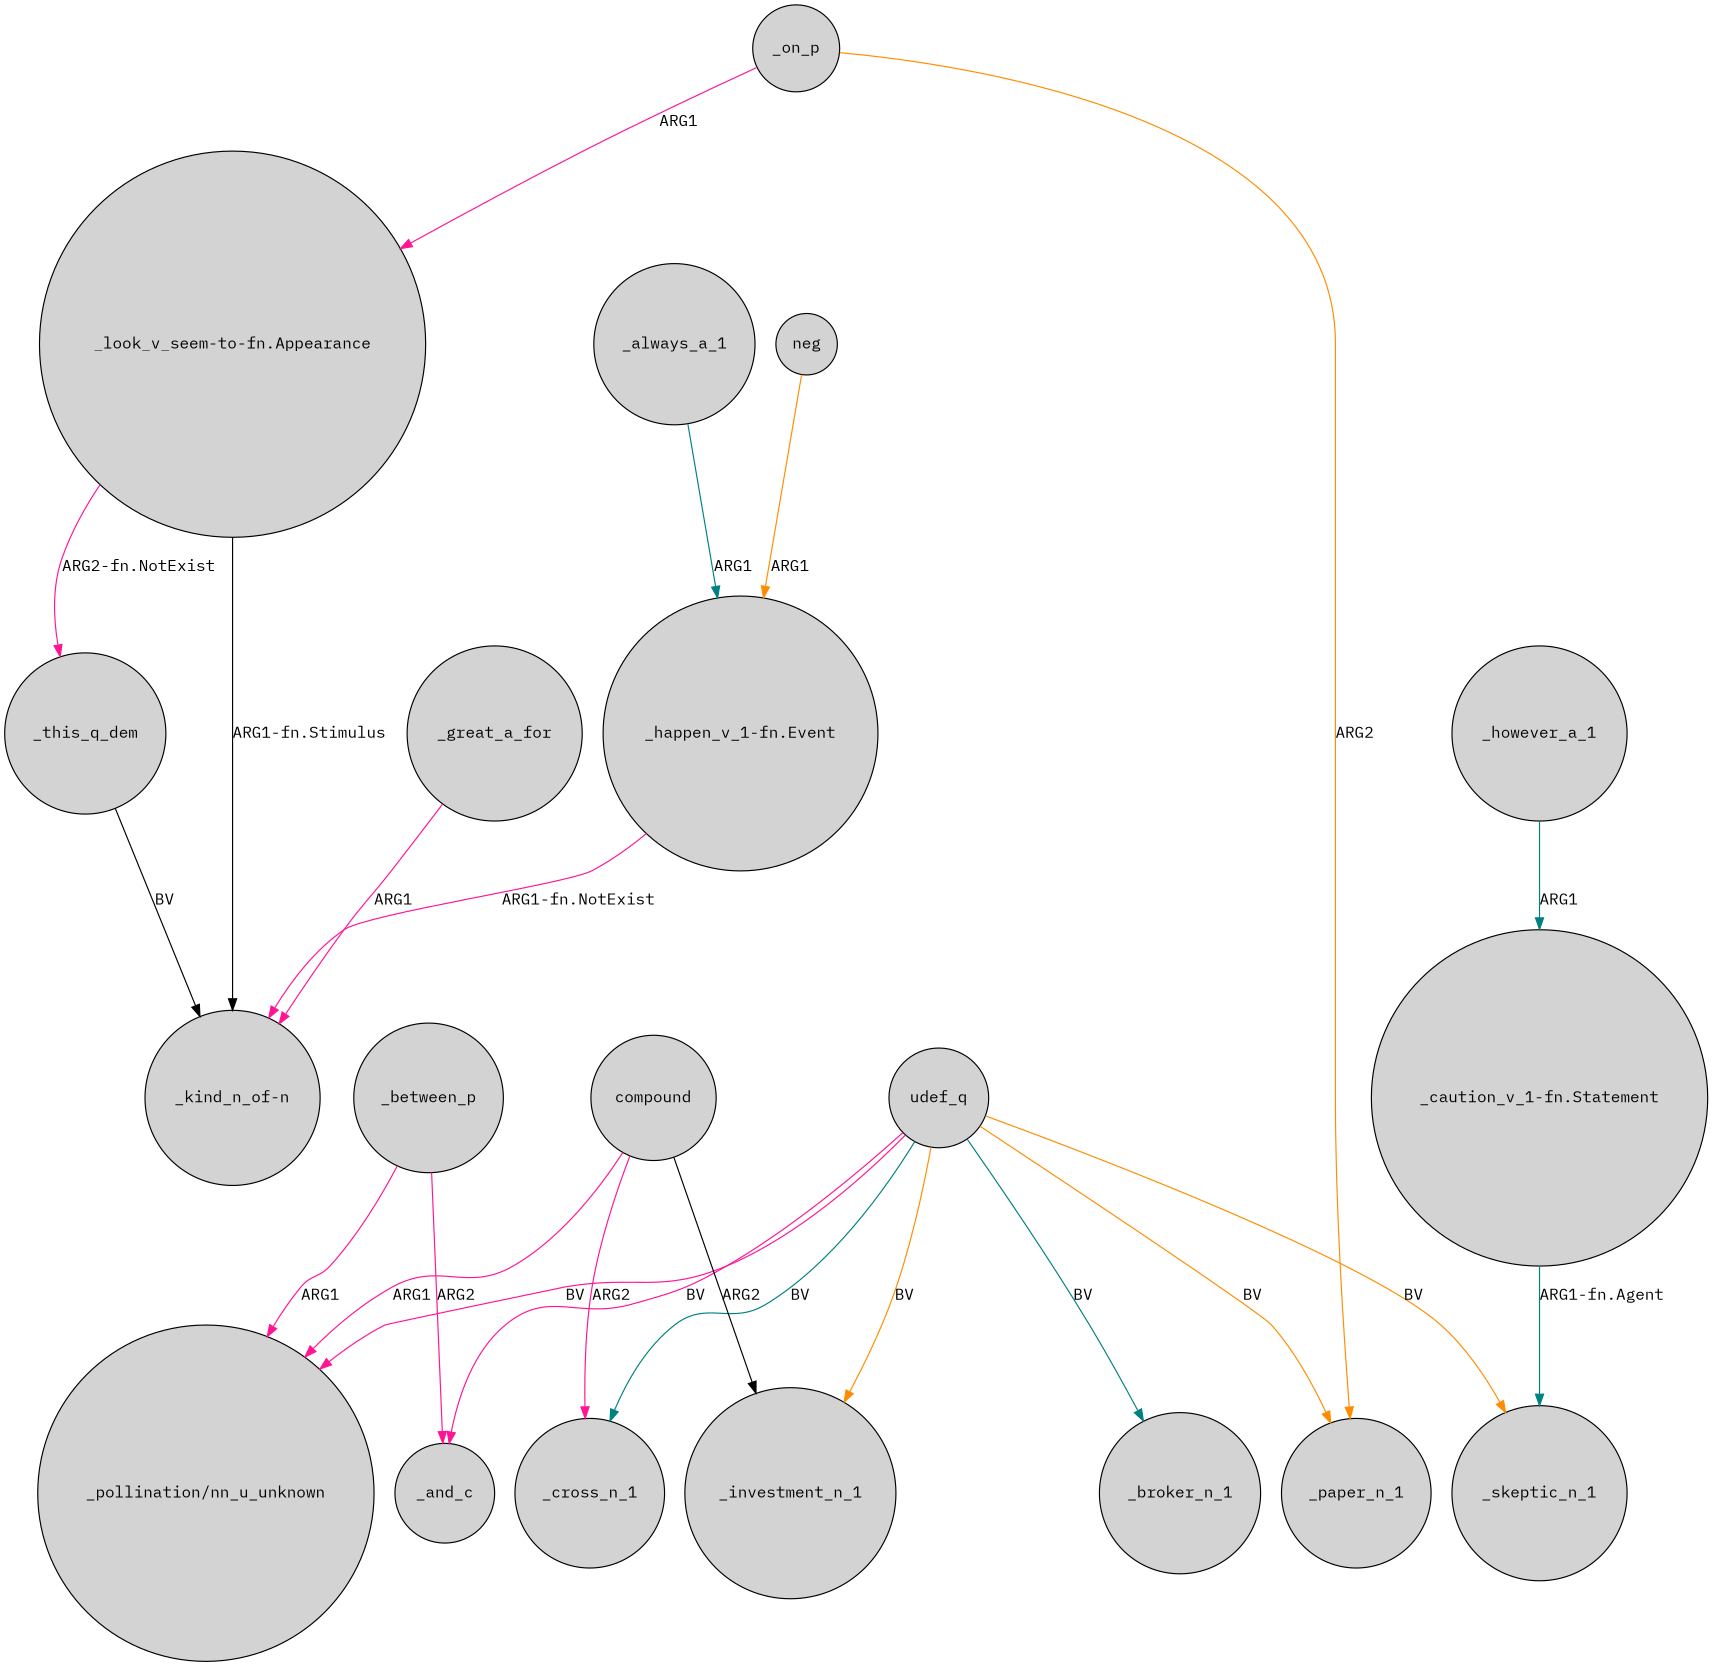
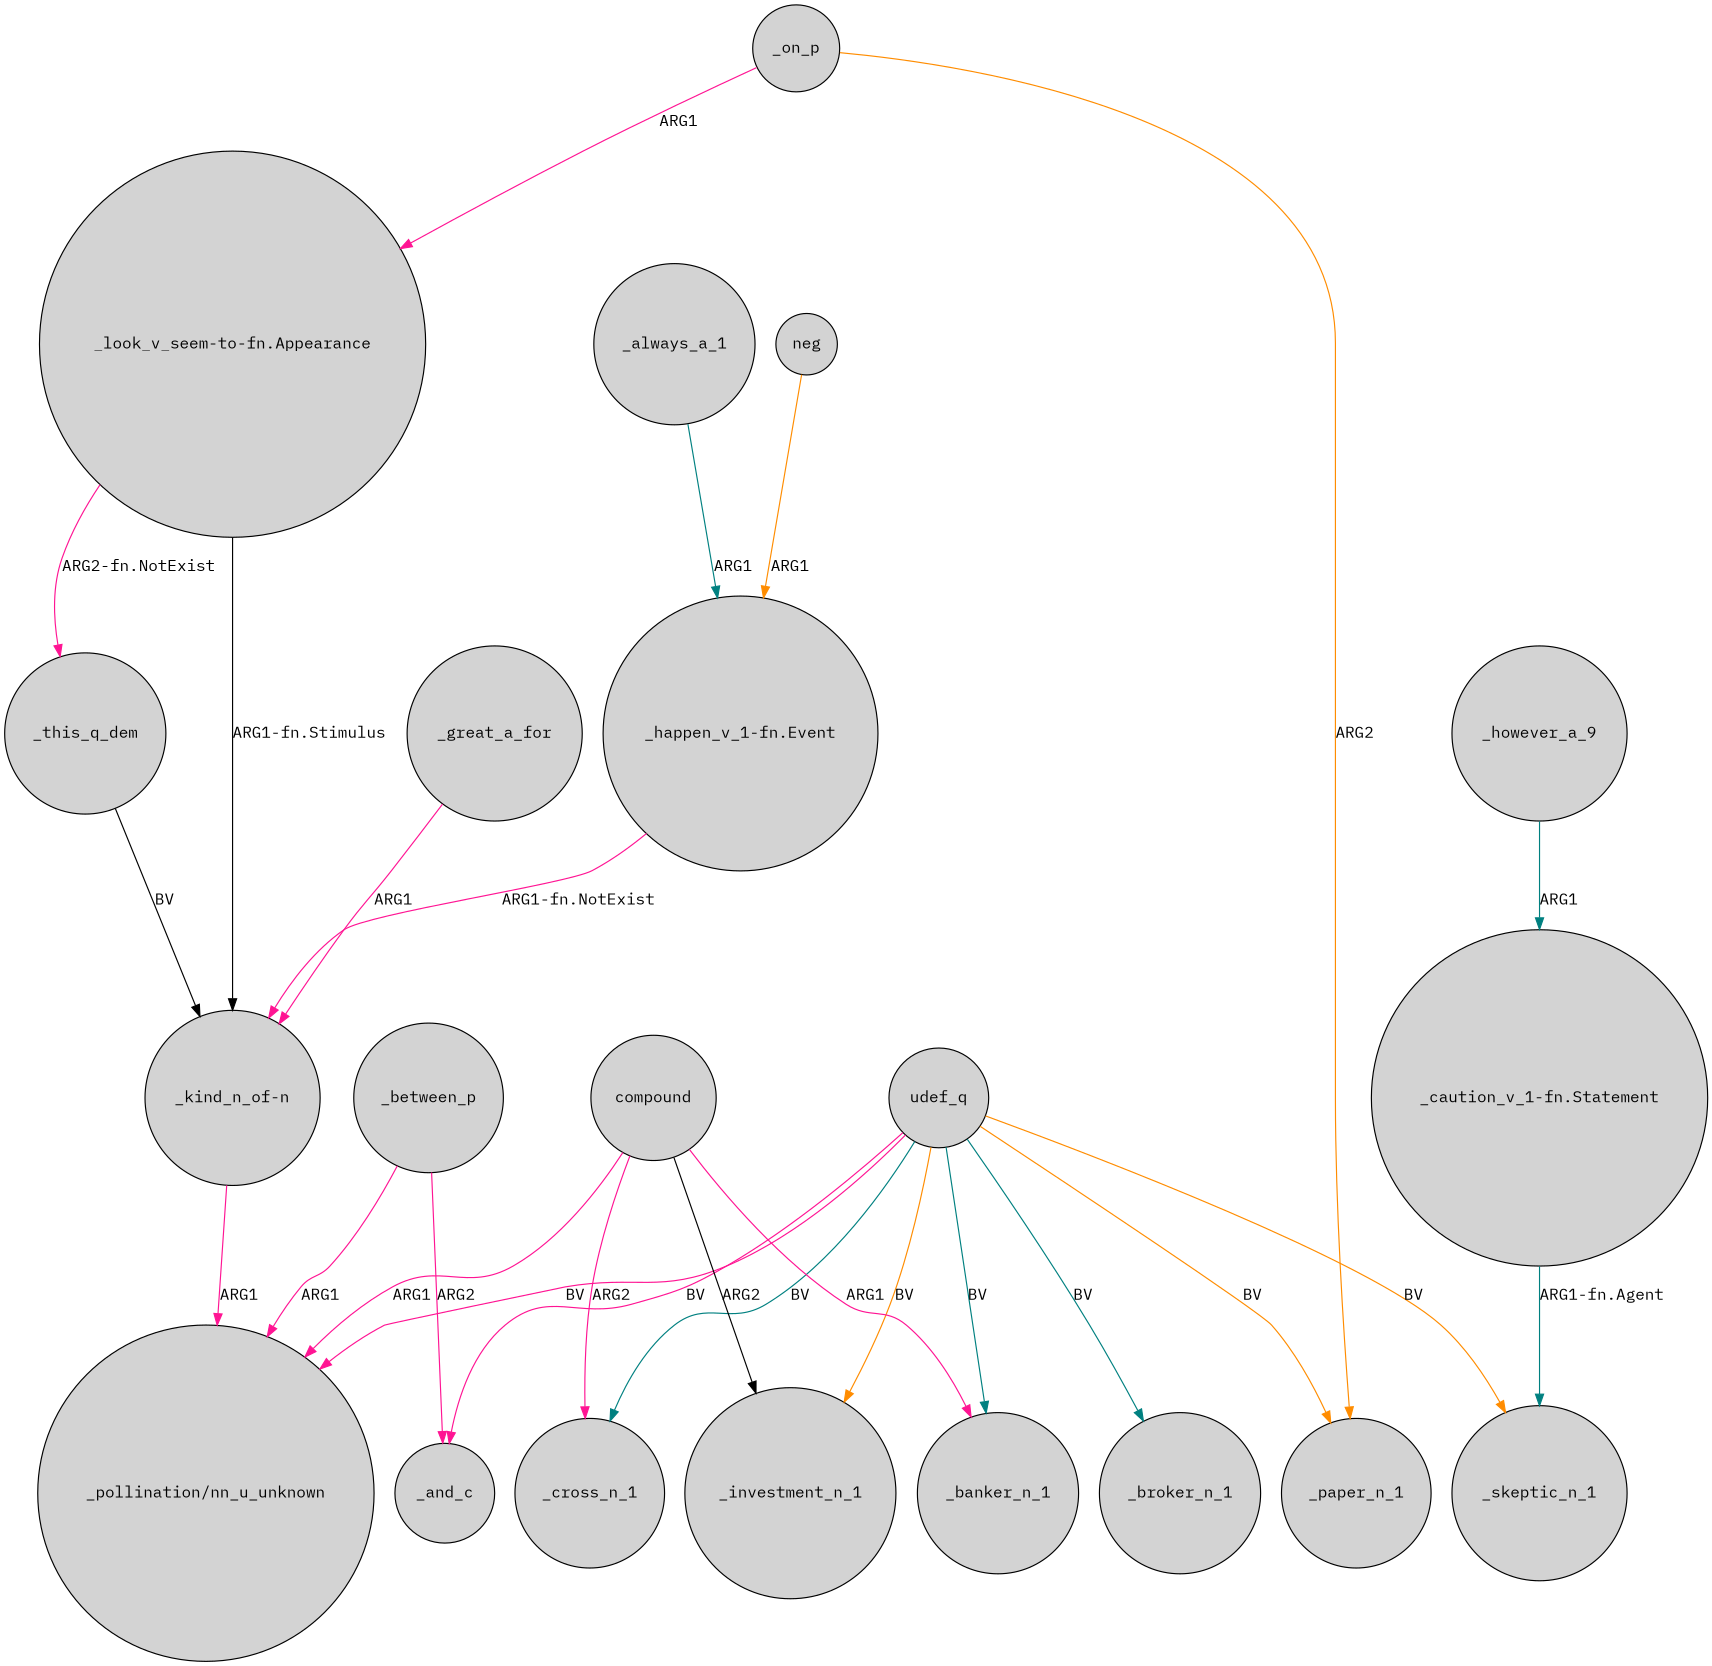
(1540, 734) -> (1540, 734)
none -> (222, 1249)
none -> (998, 1493)
